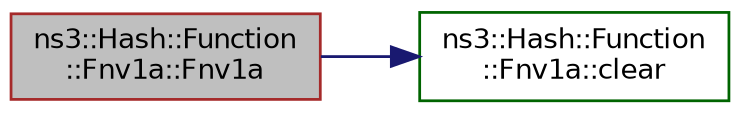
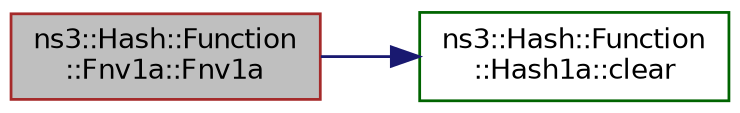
(574, 57) -> (574, 57)
